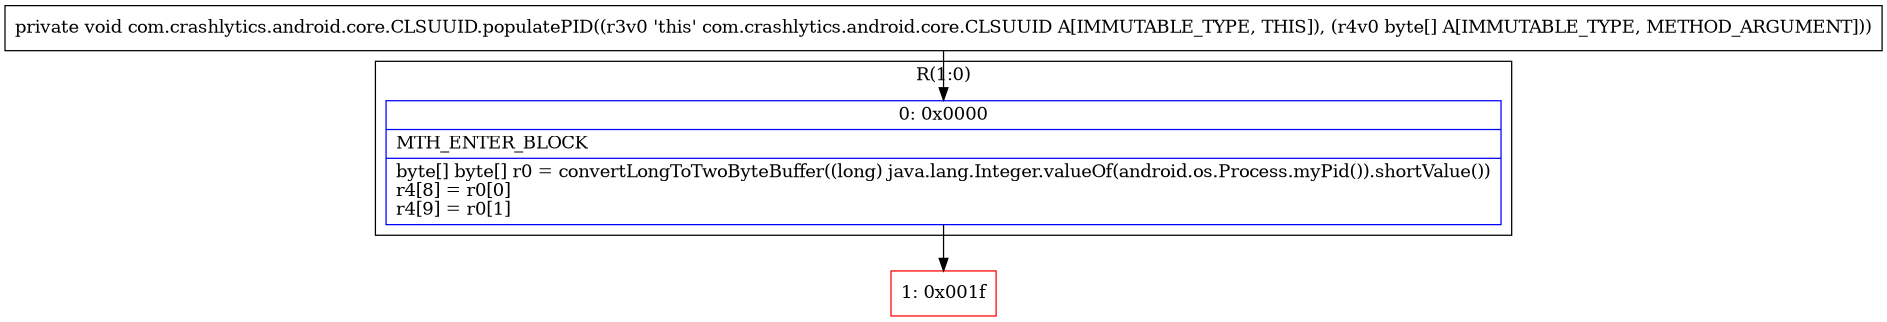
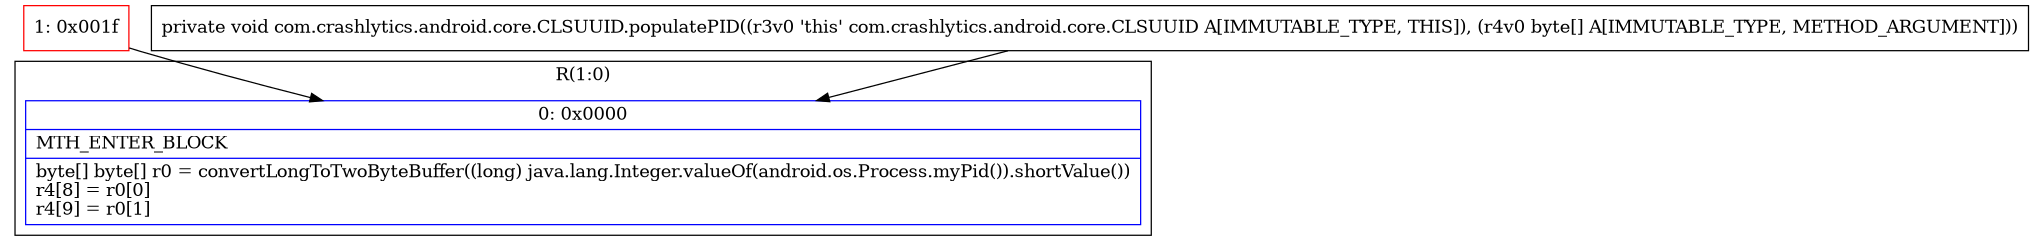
(944, 243) -> (219, 74)
